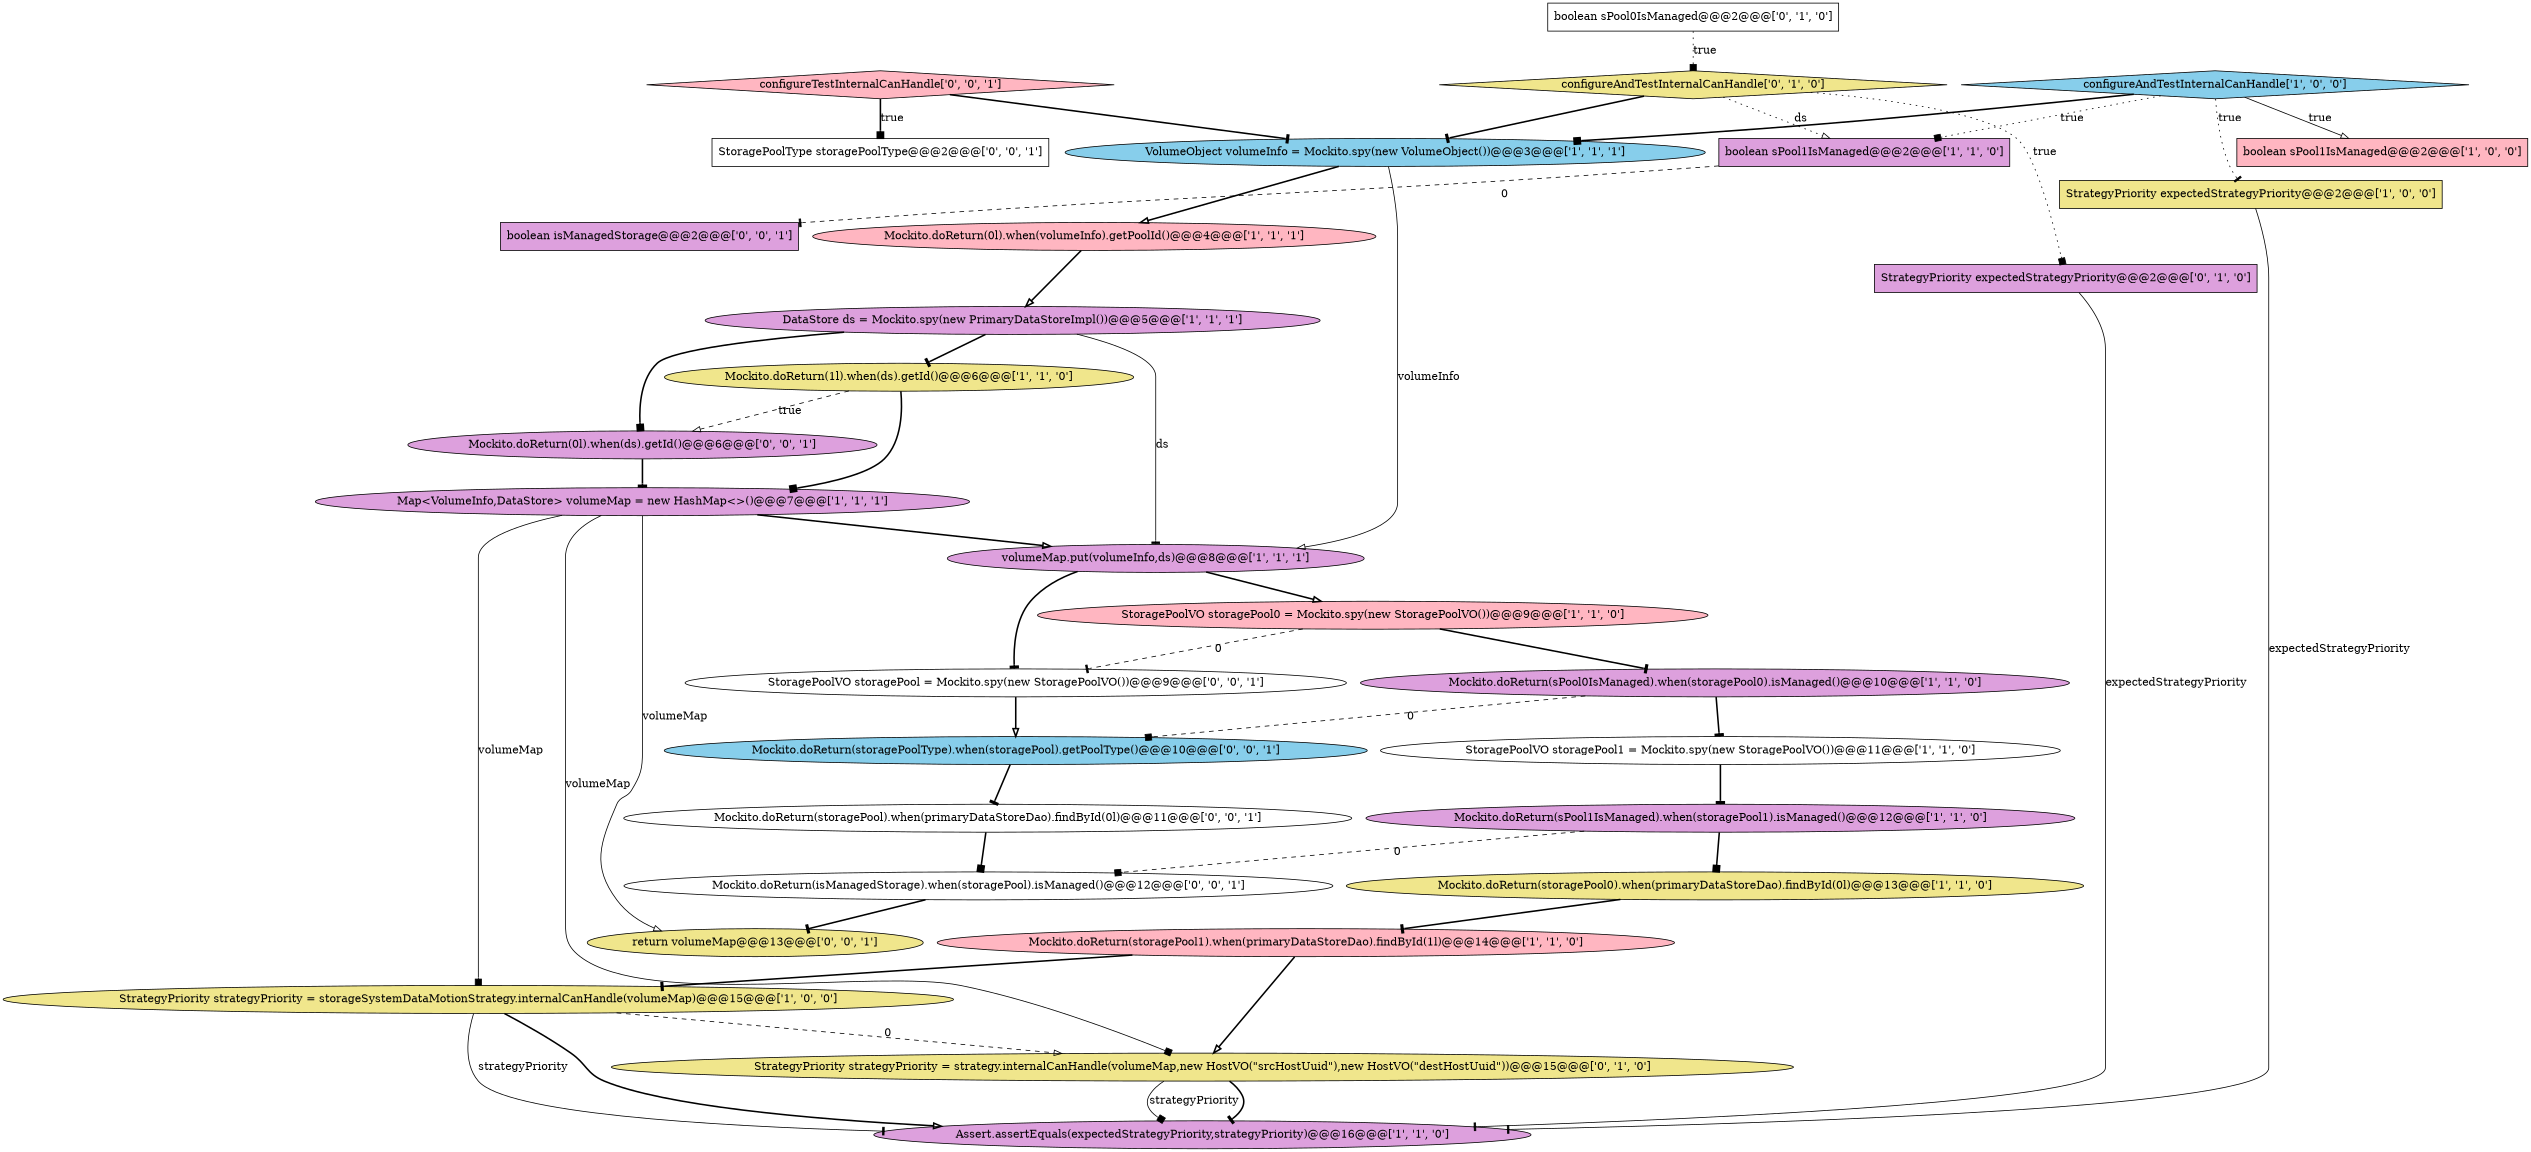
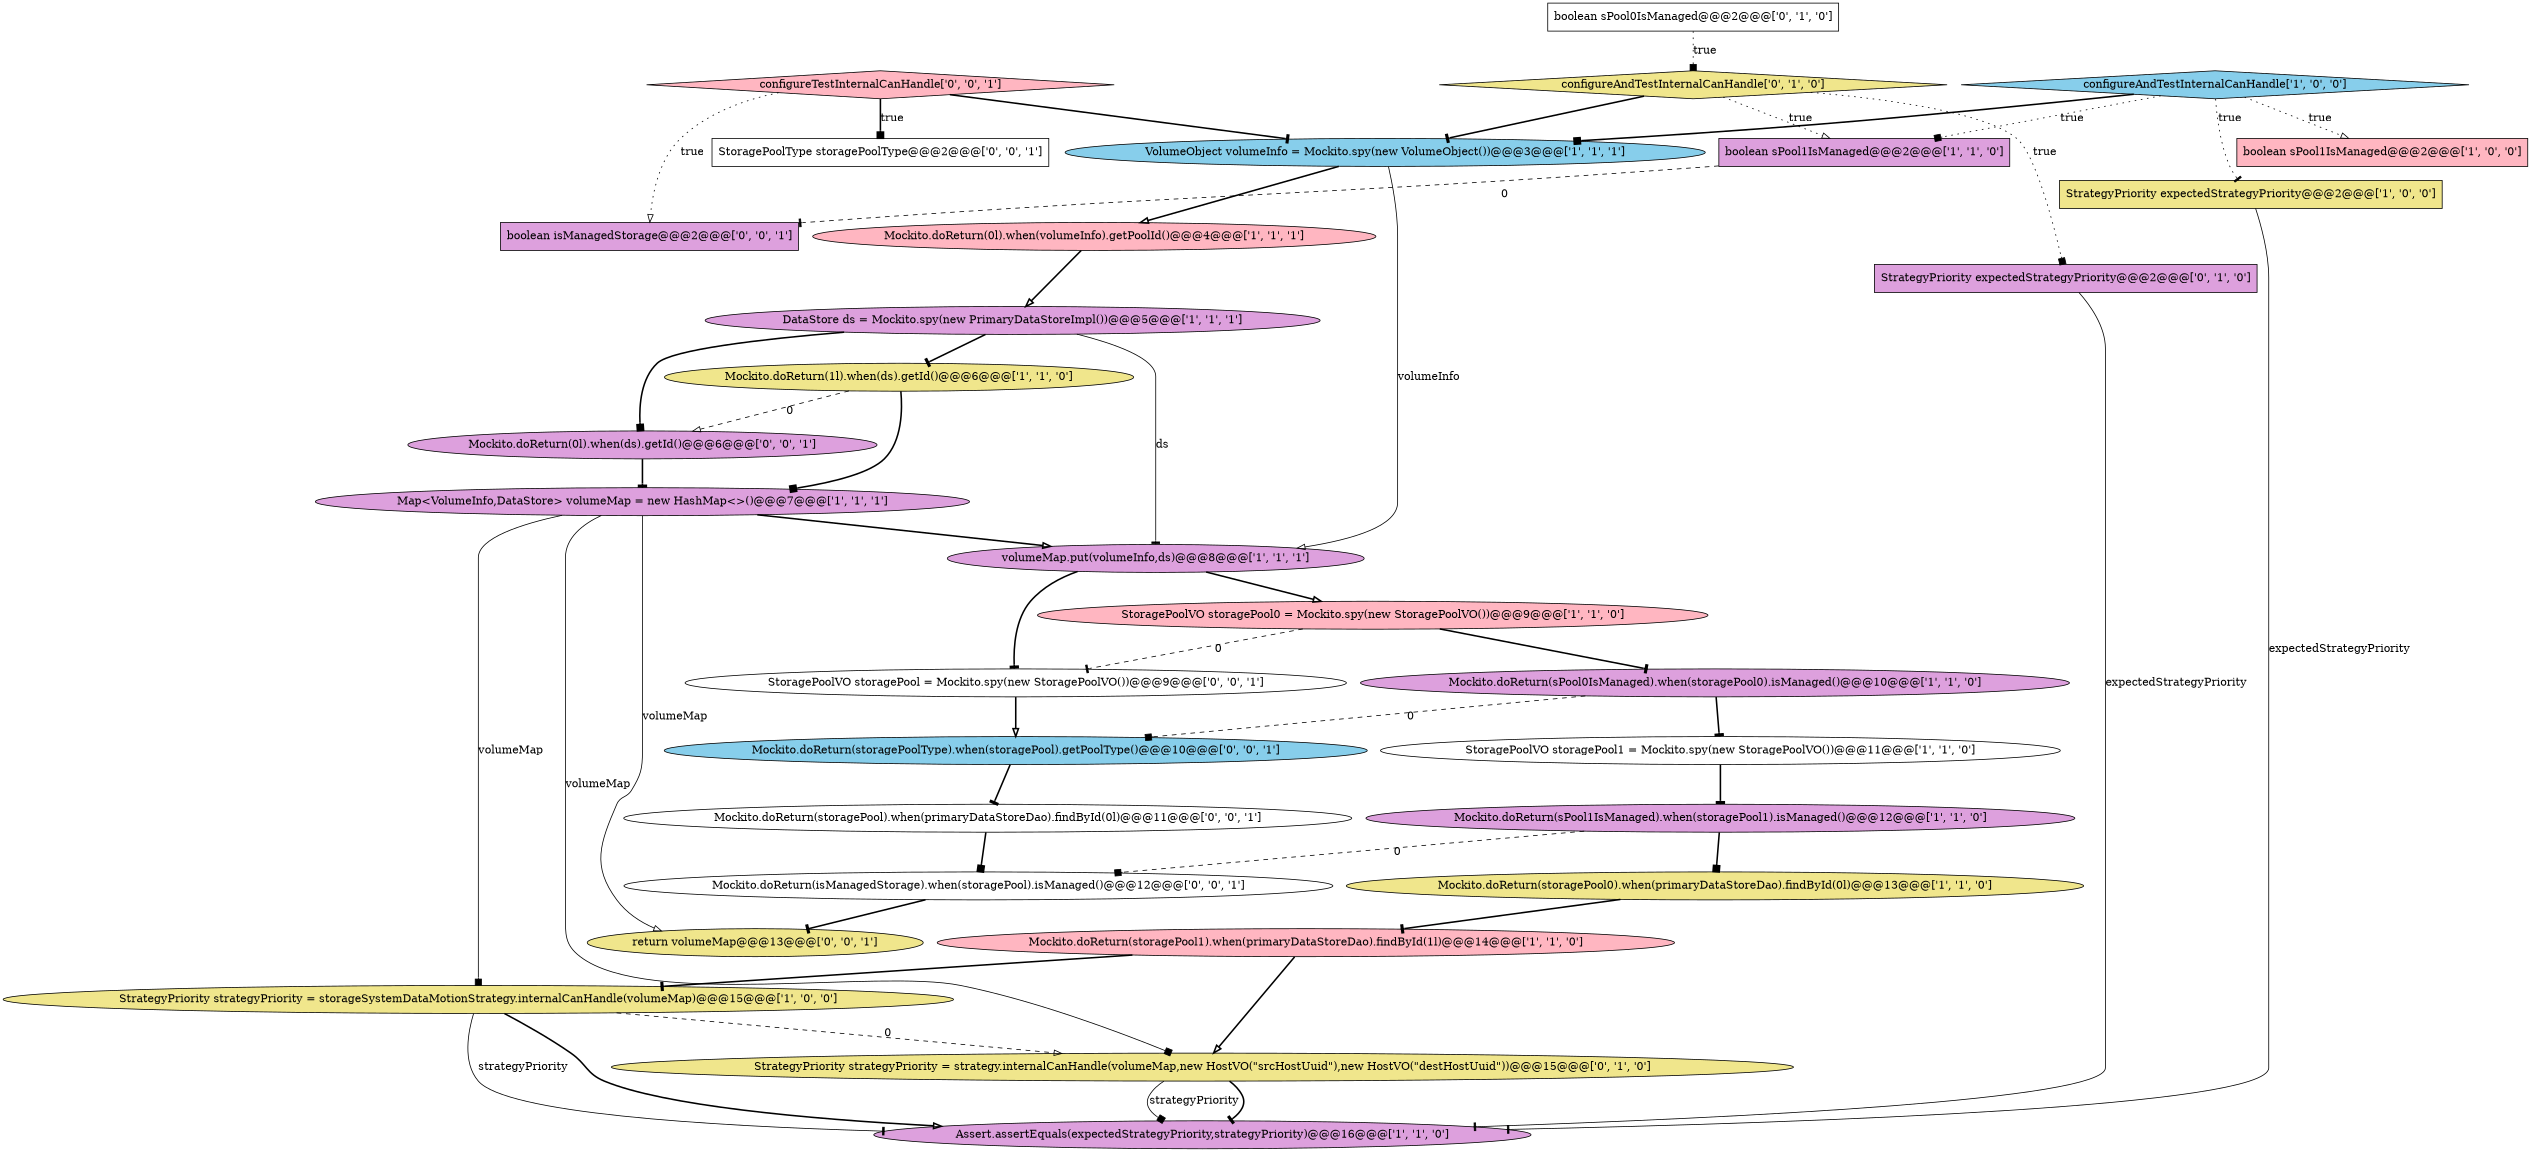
(2293, 116) -> (2293, 116)
(1801, 119) -> (1801, 119)
none -> (690, 130)
(790, 411) -> (790, 411)
